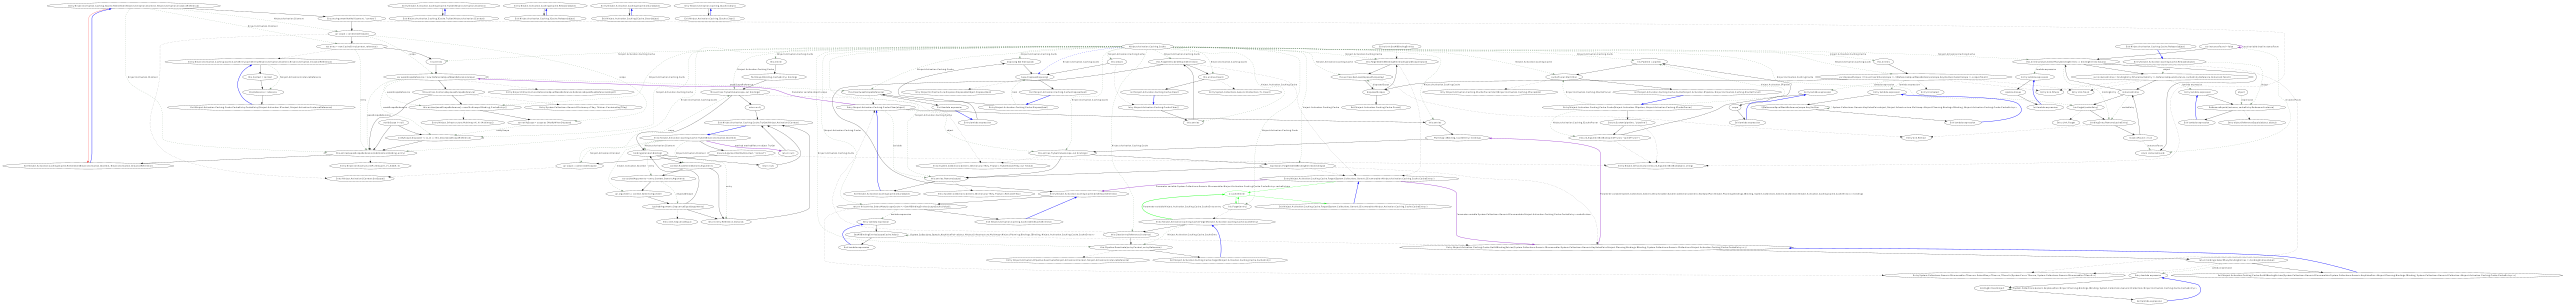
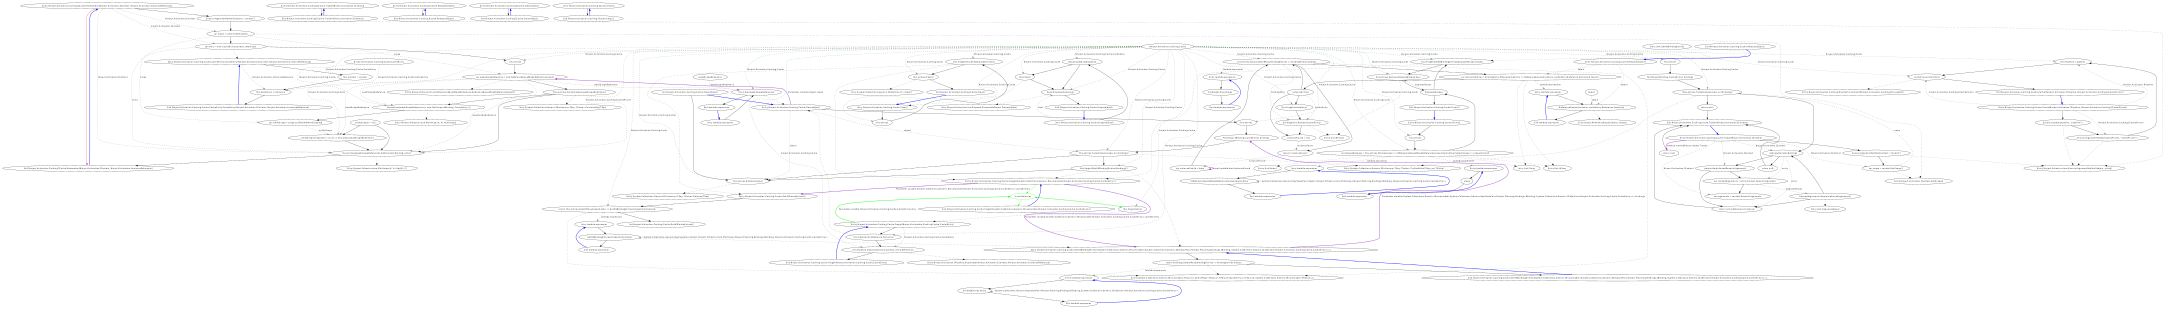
(1039, 54) -> (1101, 54)
(1079, 54) -> (1119, 73)
none -> (379, 62)
none -> (1053, 69)
none -> (710, 77)
(867, 85) -> (713, 73)
(2013, 92) -> (1221, 92)
(699, 100) -> (609, 100)
(2248, 100) -> (1595, 100)
(2138, 116) -> (1270, 113)
none -> (1434, 123)
(2066, 123) -> none
(2285, 128) -> (1243, 160)
(898, 146) -> (793, 146)
(1298, 166) -> (1104, 168)
(915, 186) -> (693, 150)
(658, 200) -> none
(1050, 208) -> none
(1992, 288) -> (975, 291)
